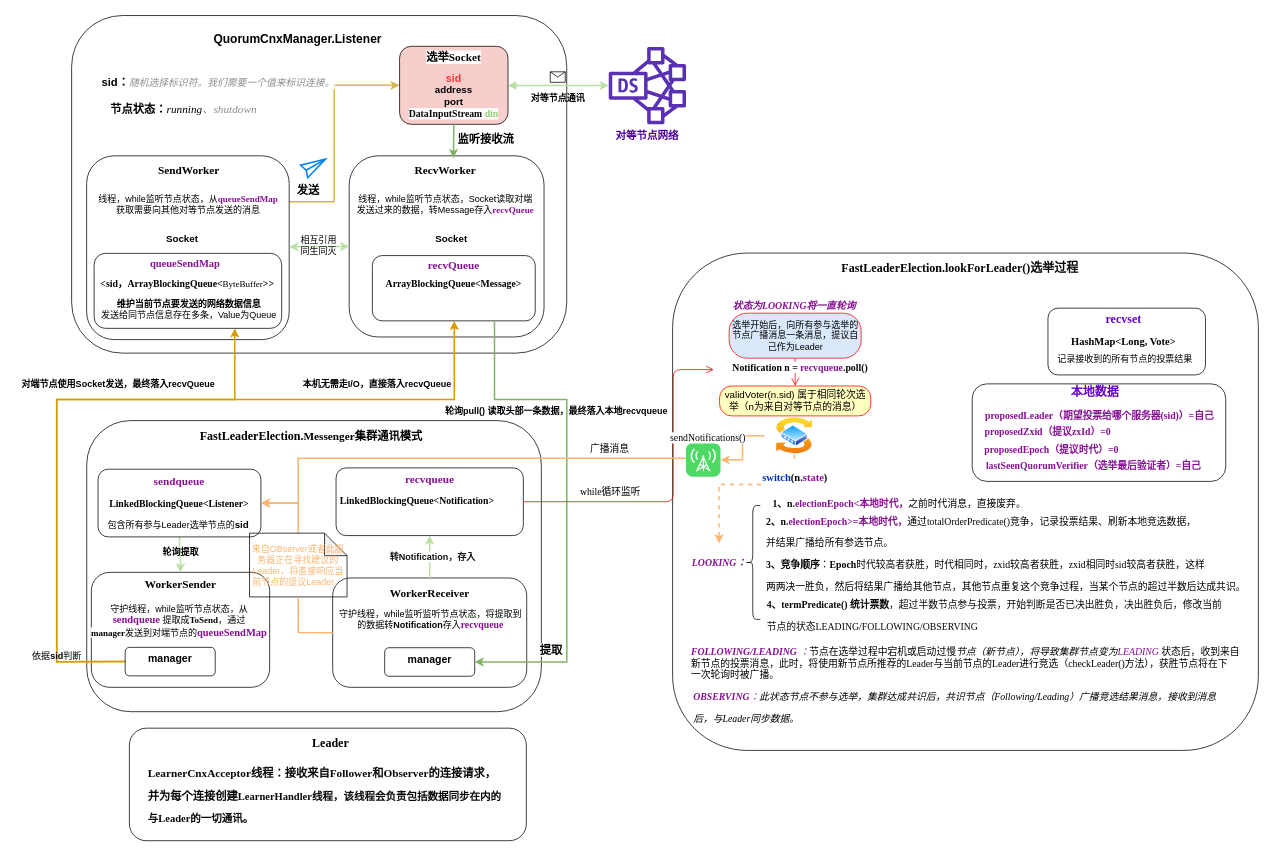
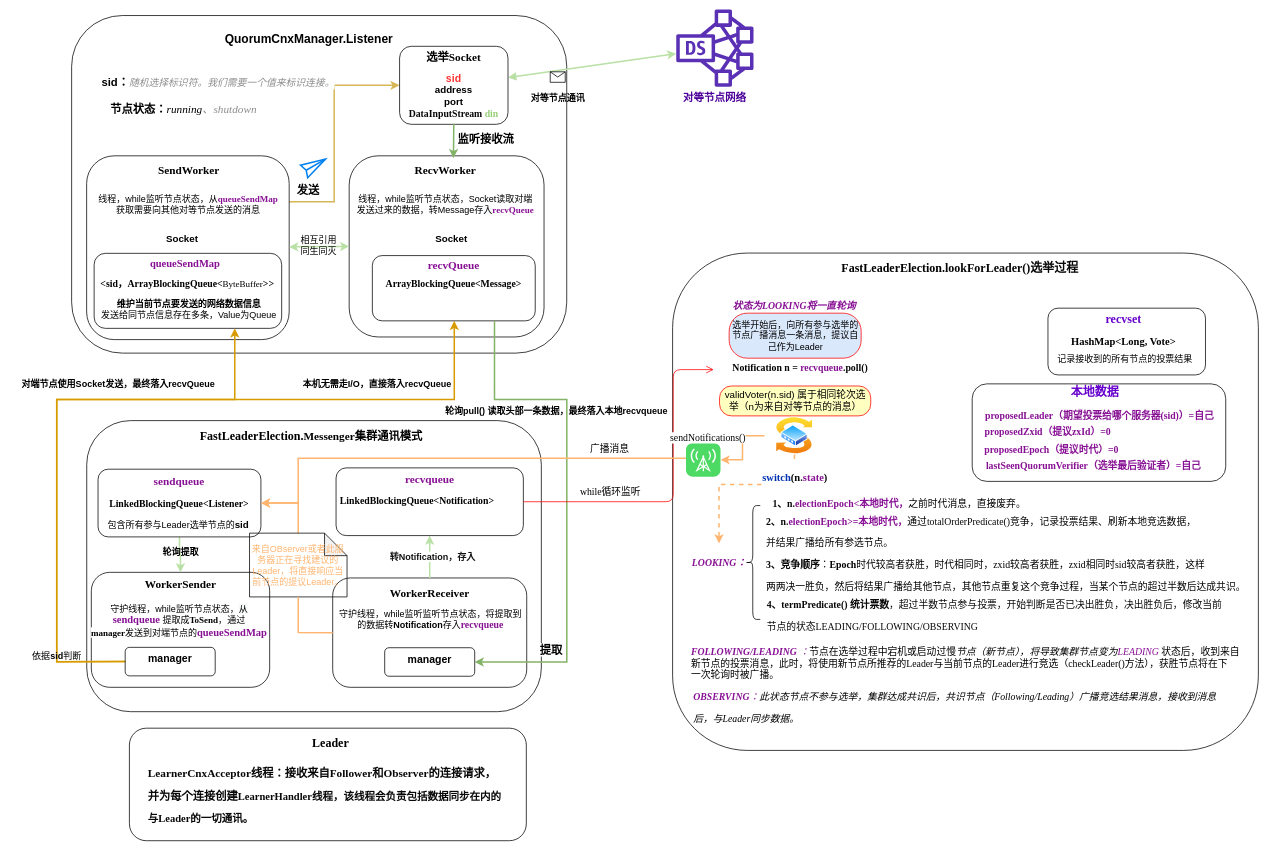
(297, 39) -> (309, 39)
(454, 85) -> (454, 85)
(647, 86) -> (715, 48)
(795, 377) -> none
